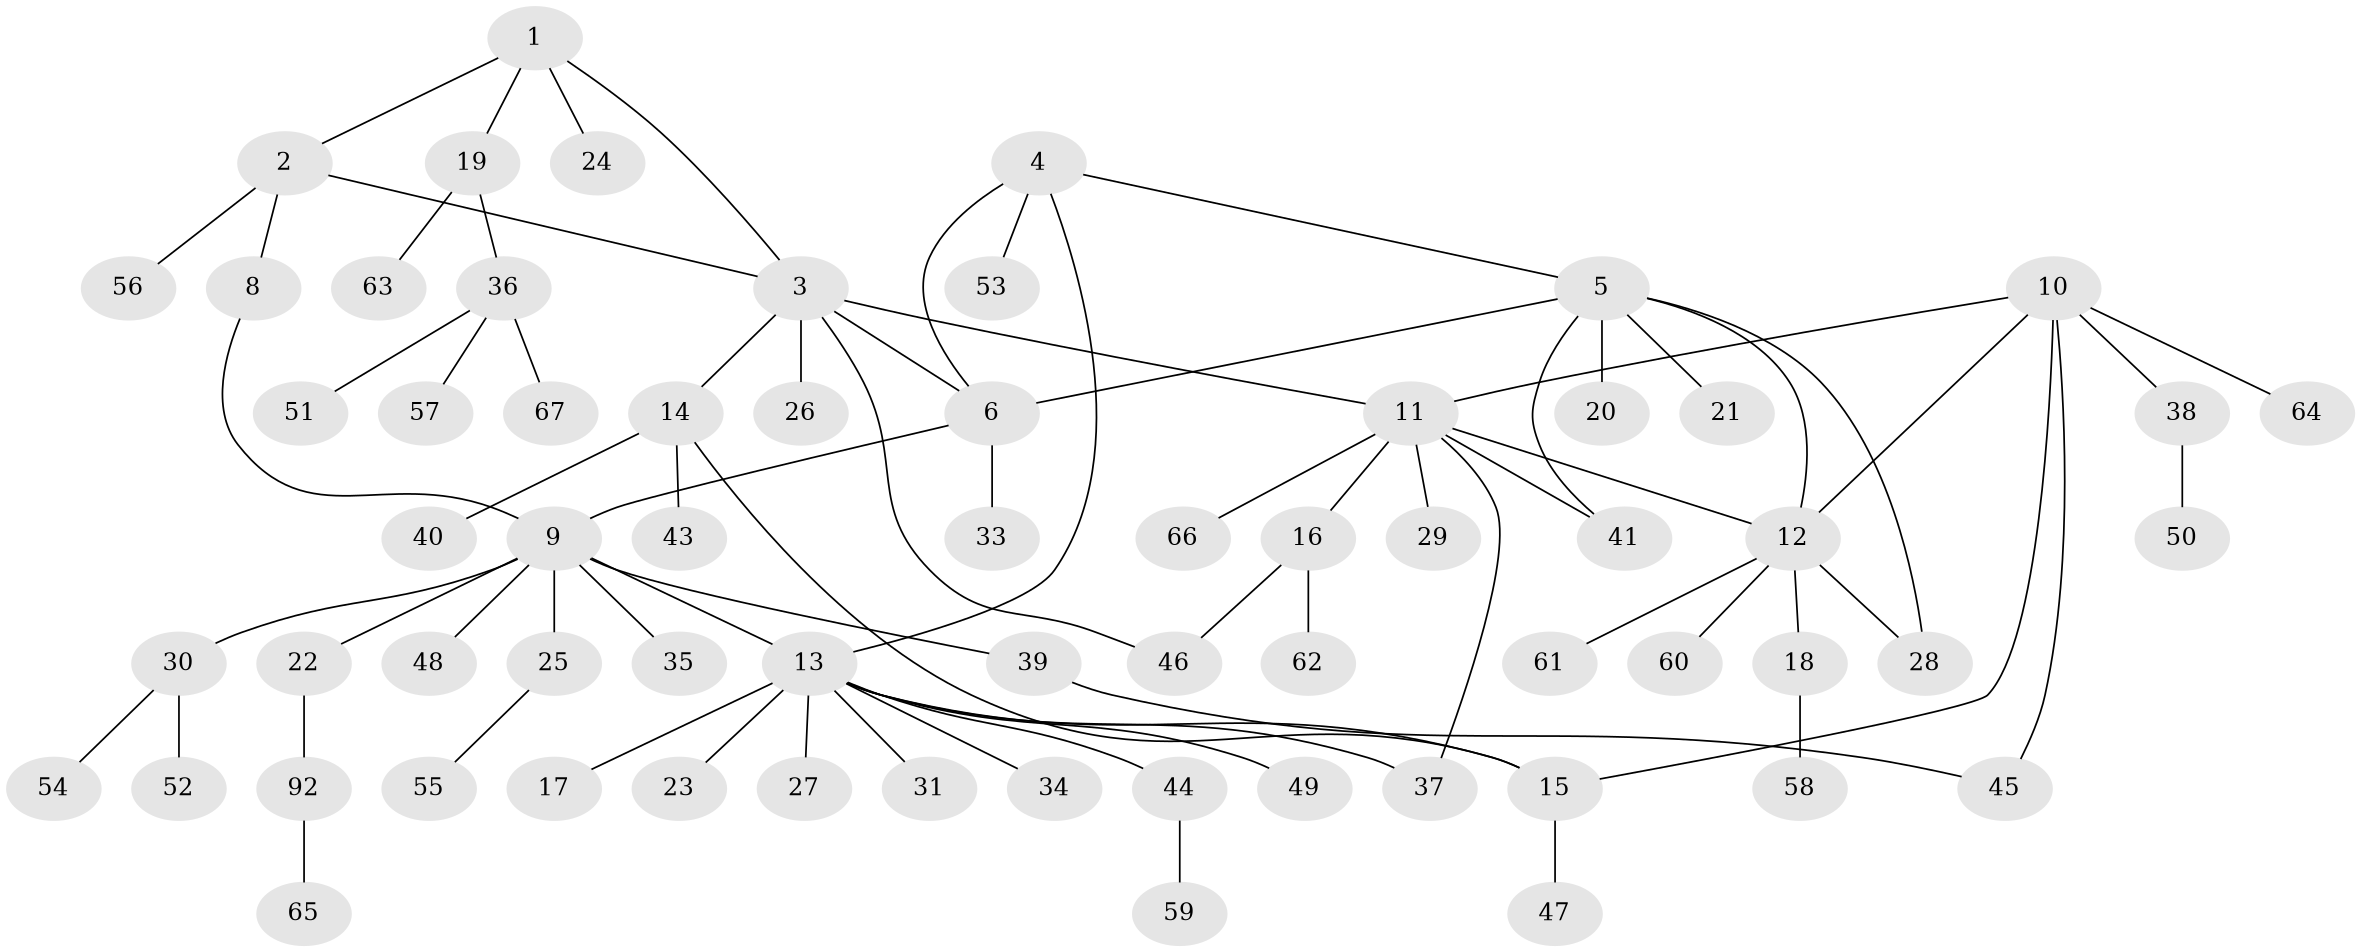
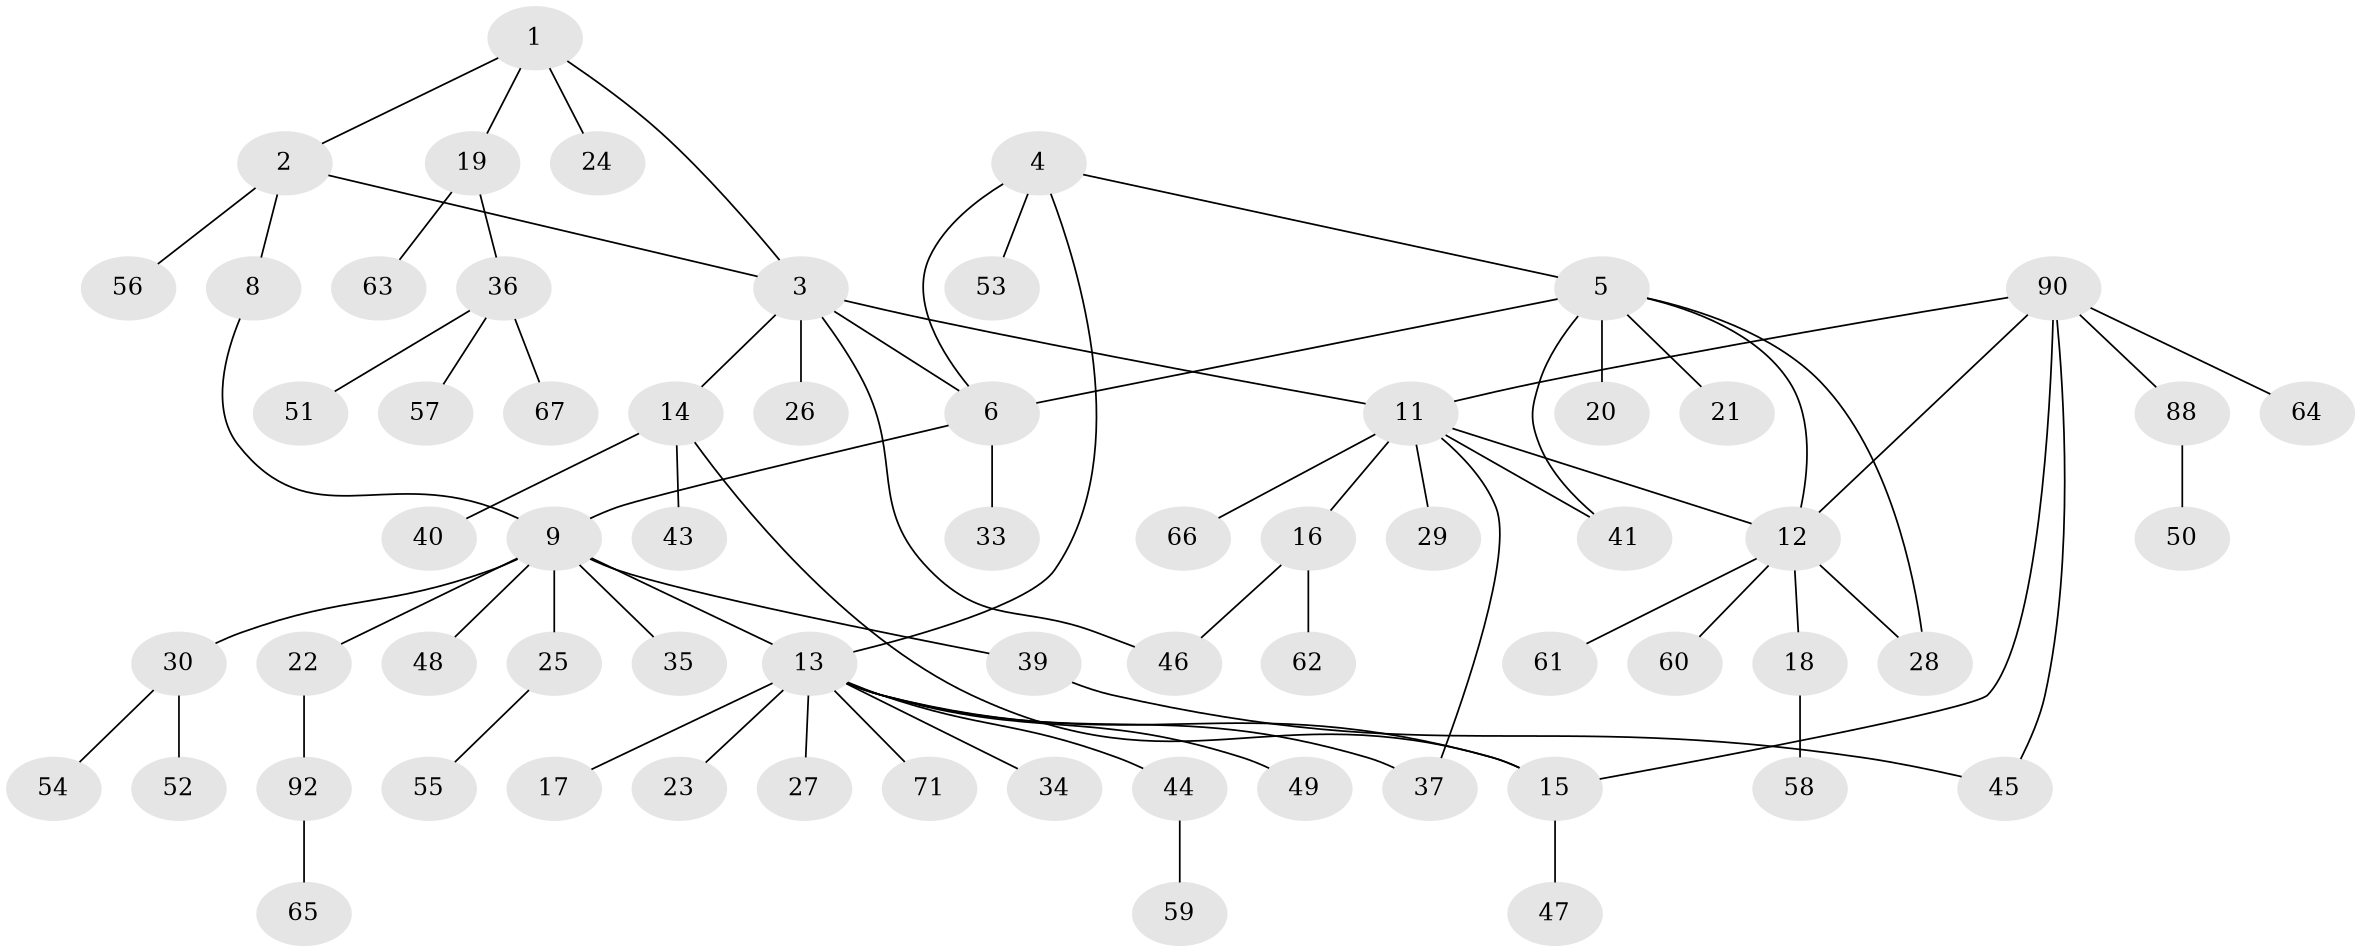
(2054, 288) -> (2054, 288)
(2182, 414) -> (2182, 414)
(930, 789) -> (930, 789)
